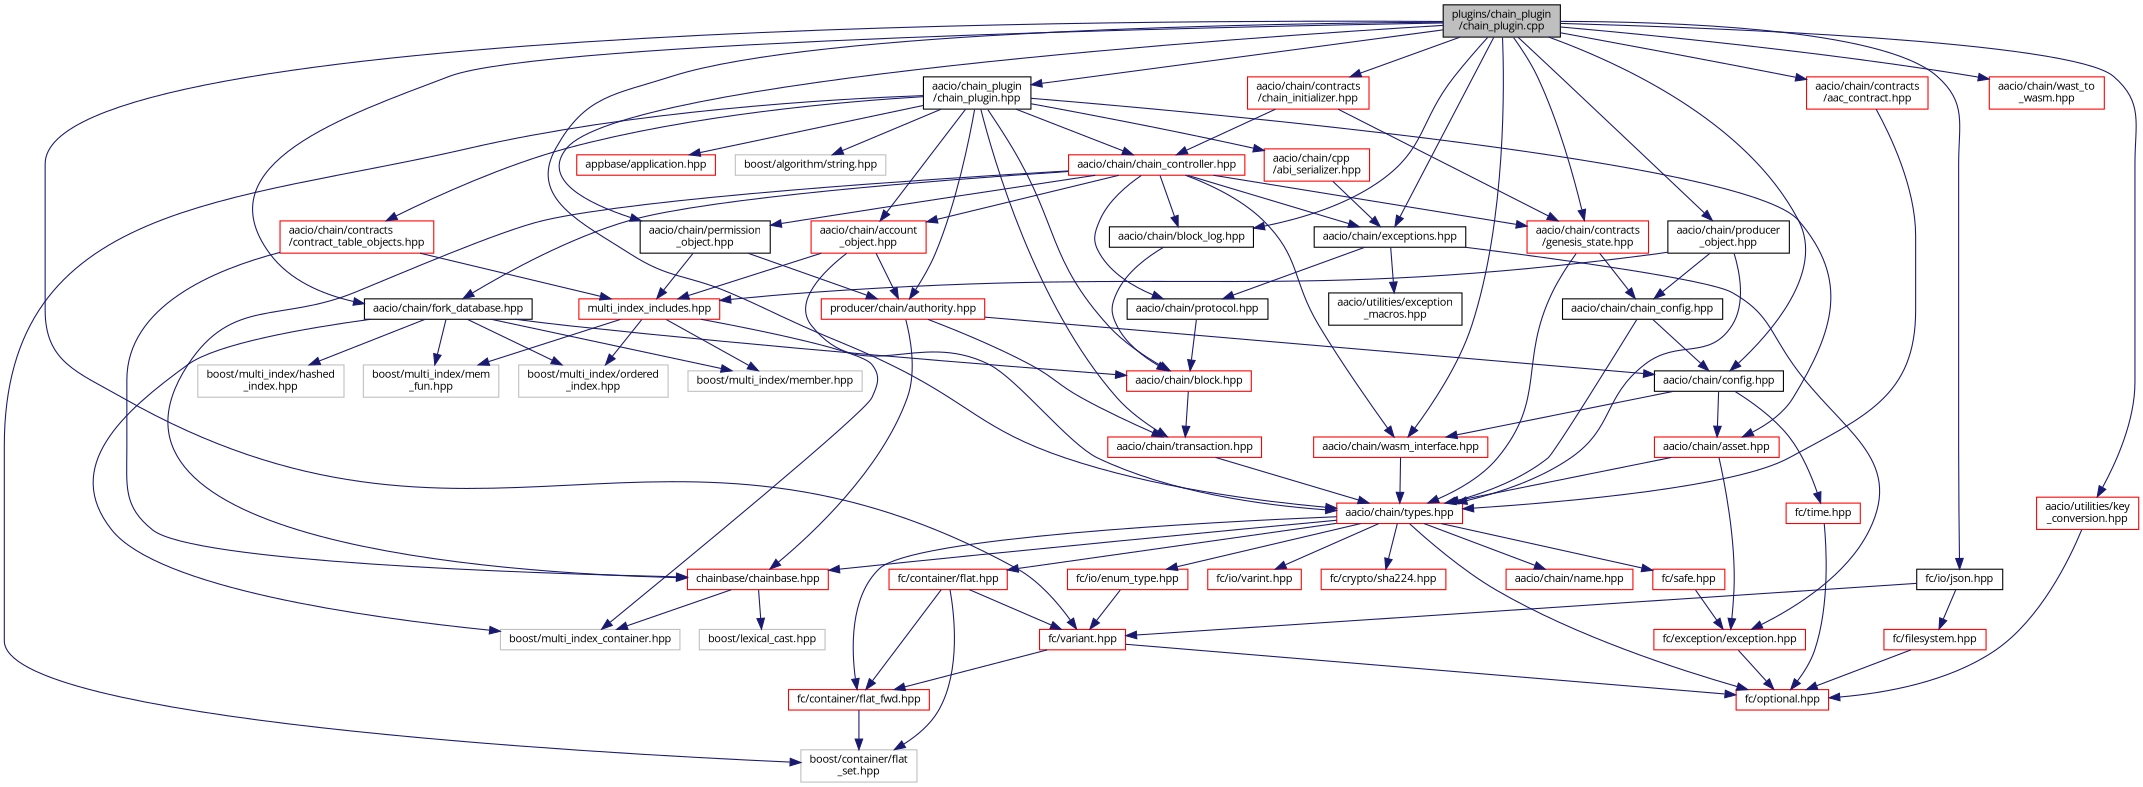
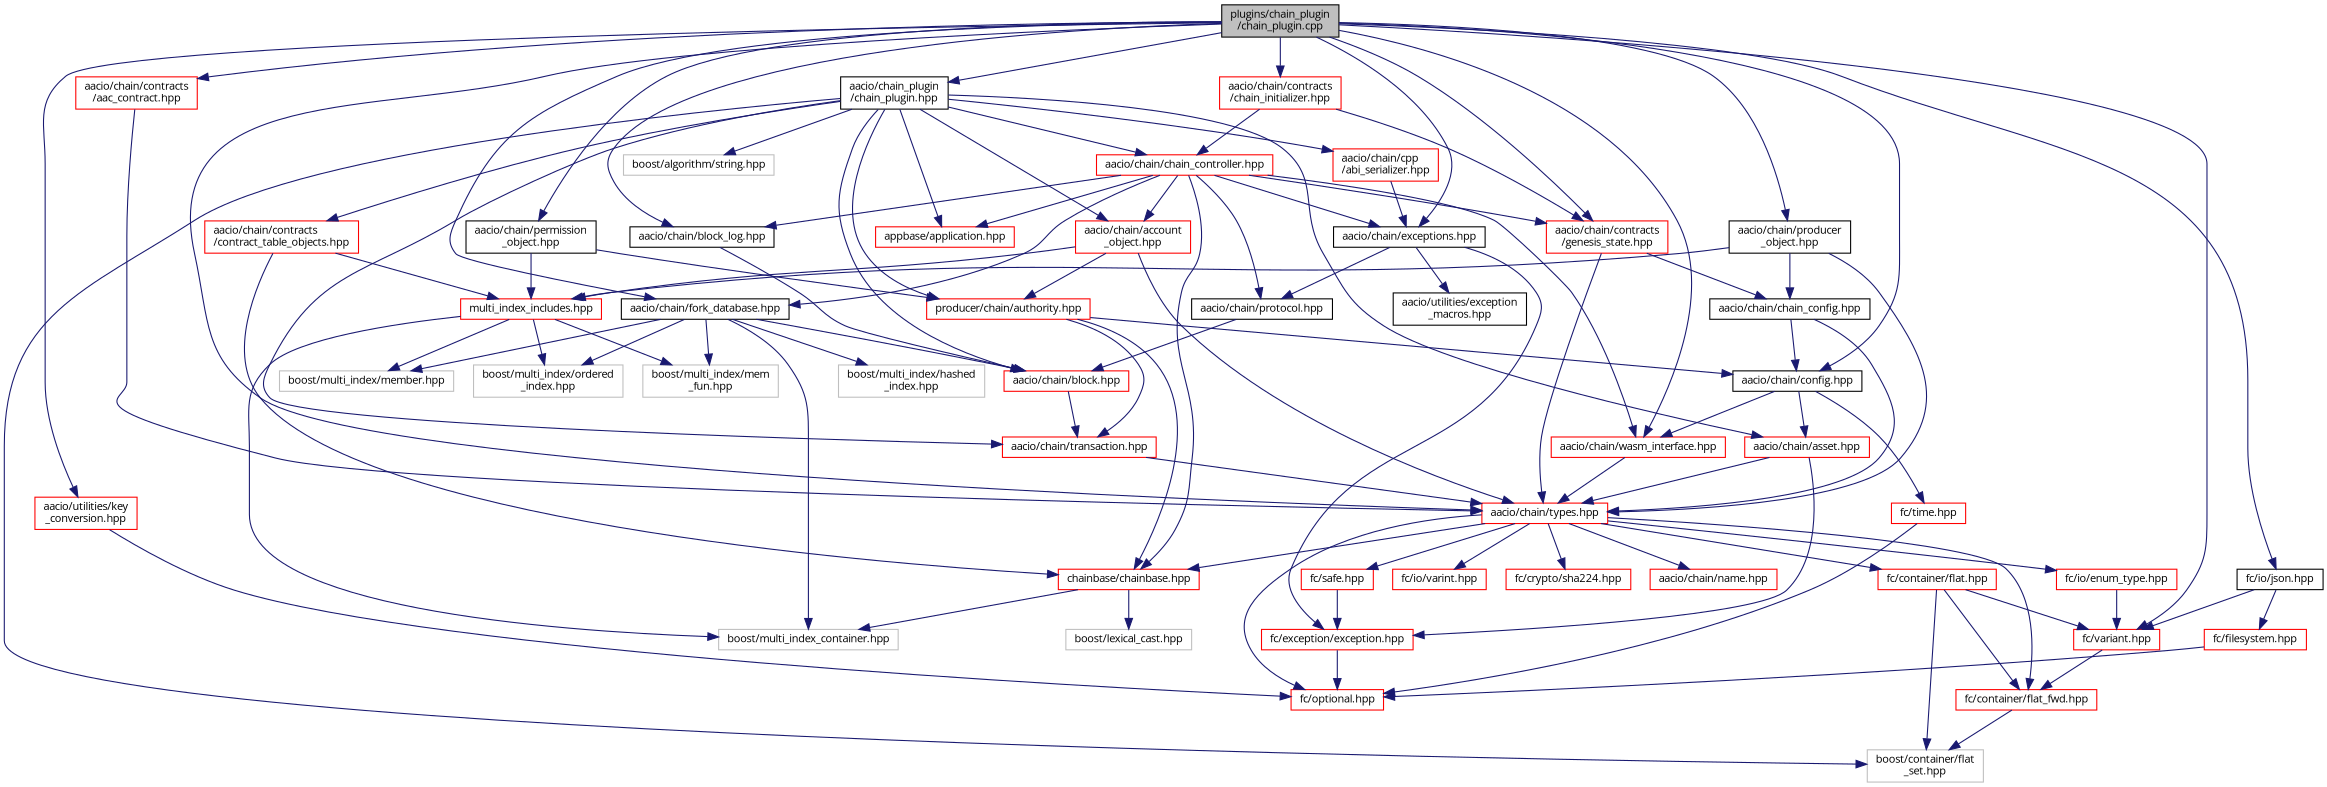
(2047, 93) -> none
(938, 199) -> (1062, 202)
(1425, 669) -> none
